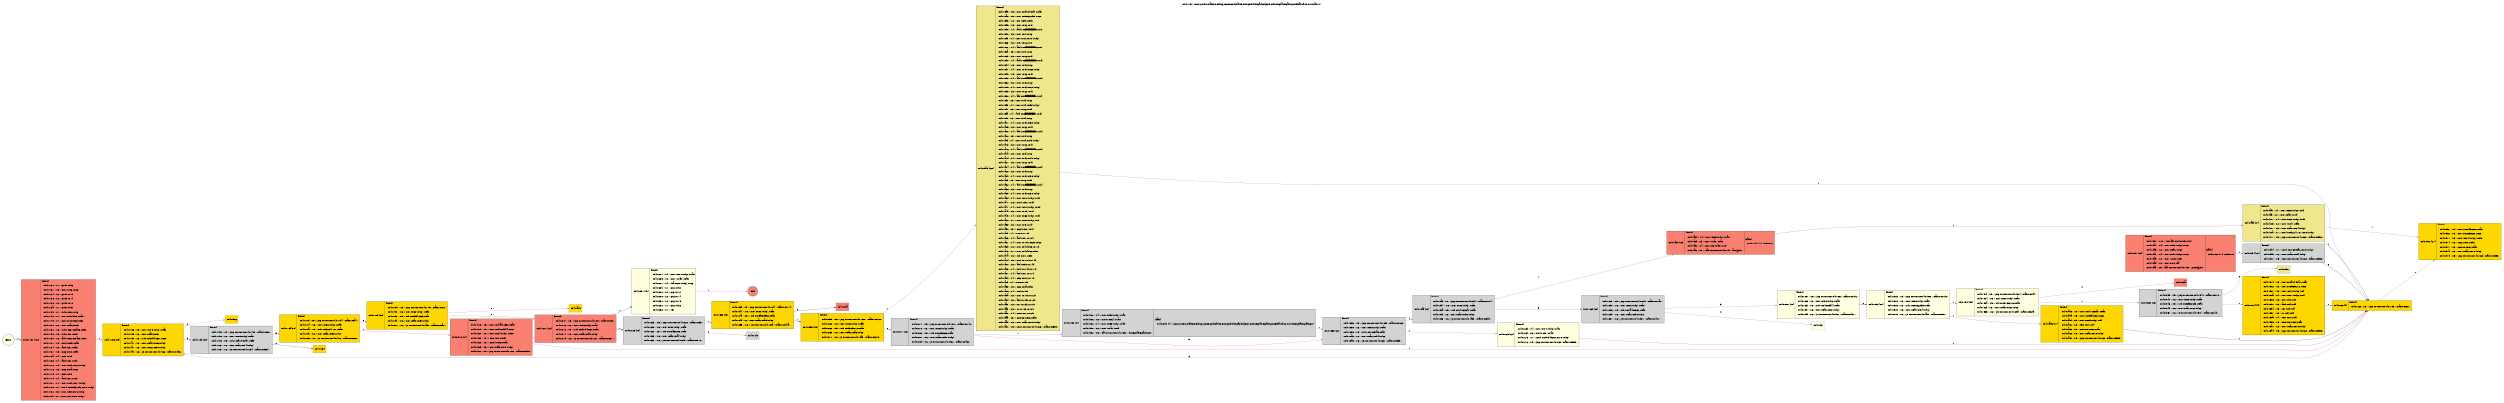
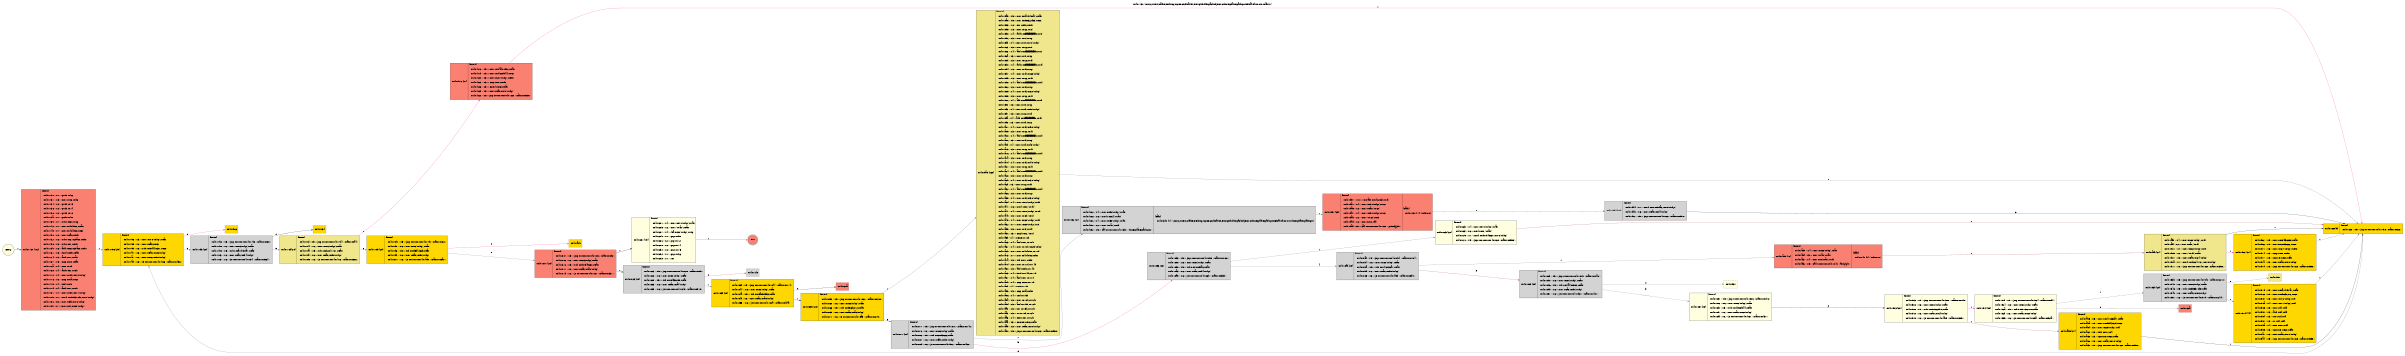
(2406, 281) -> (2330, 238)
(320, 328) -> (320, 250)
(1318, 329) -> (1318, 215)
